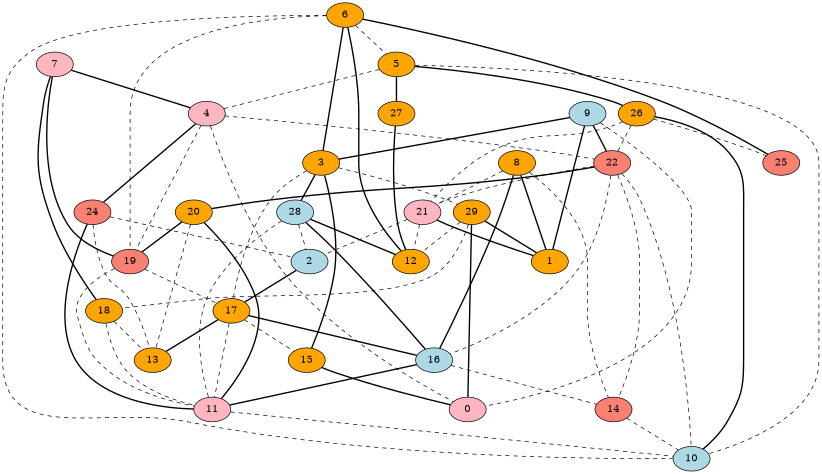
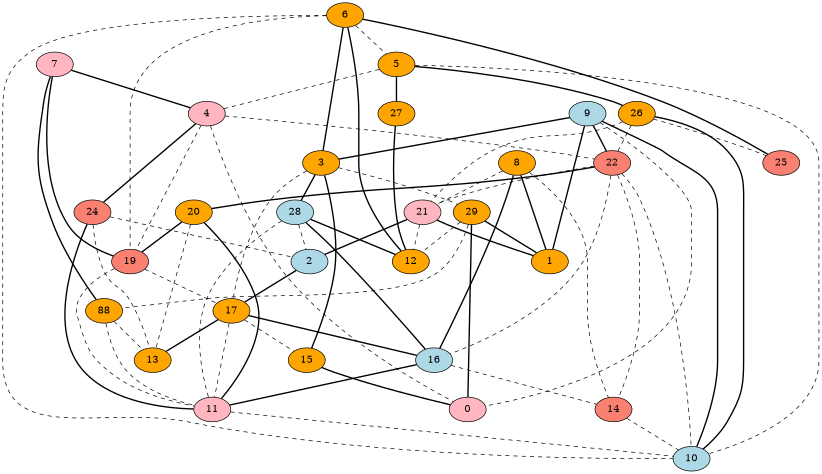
(366, 237) -> (366, 237)
none -> (718, 254)
(104, 311) -> (104, 311)
